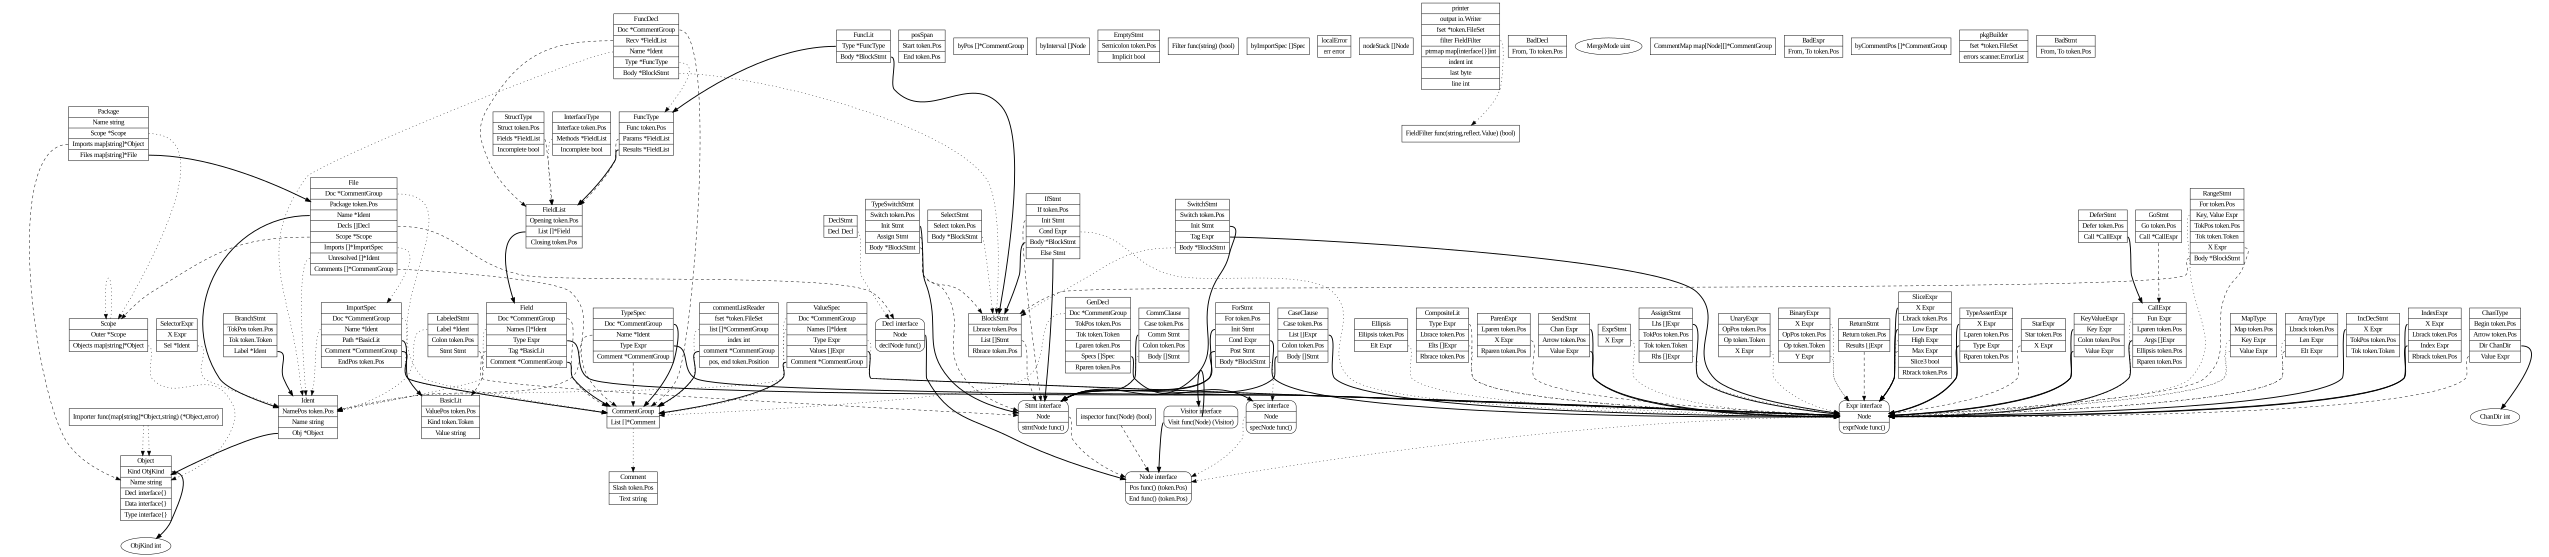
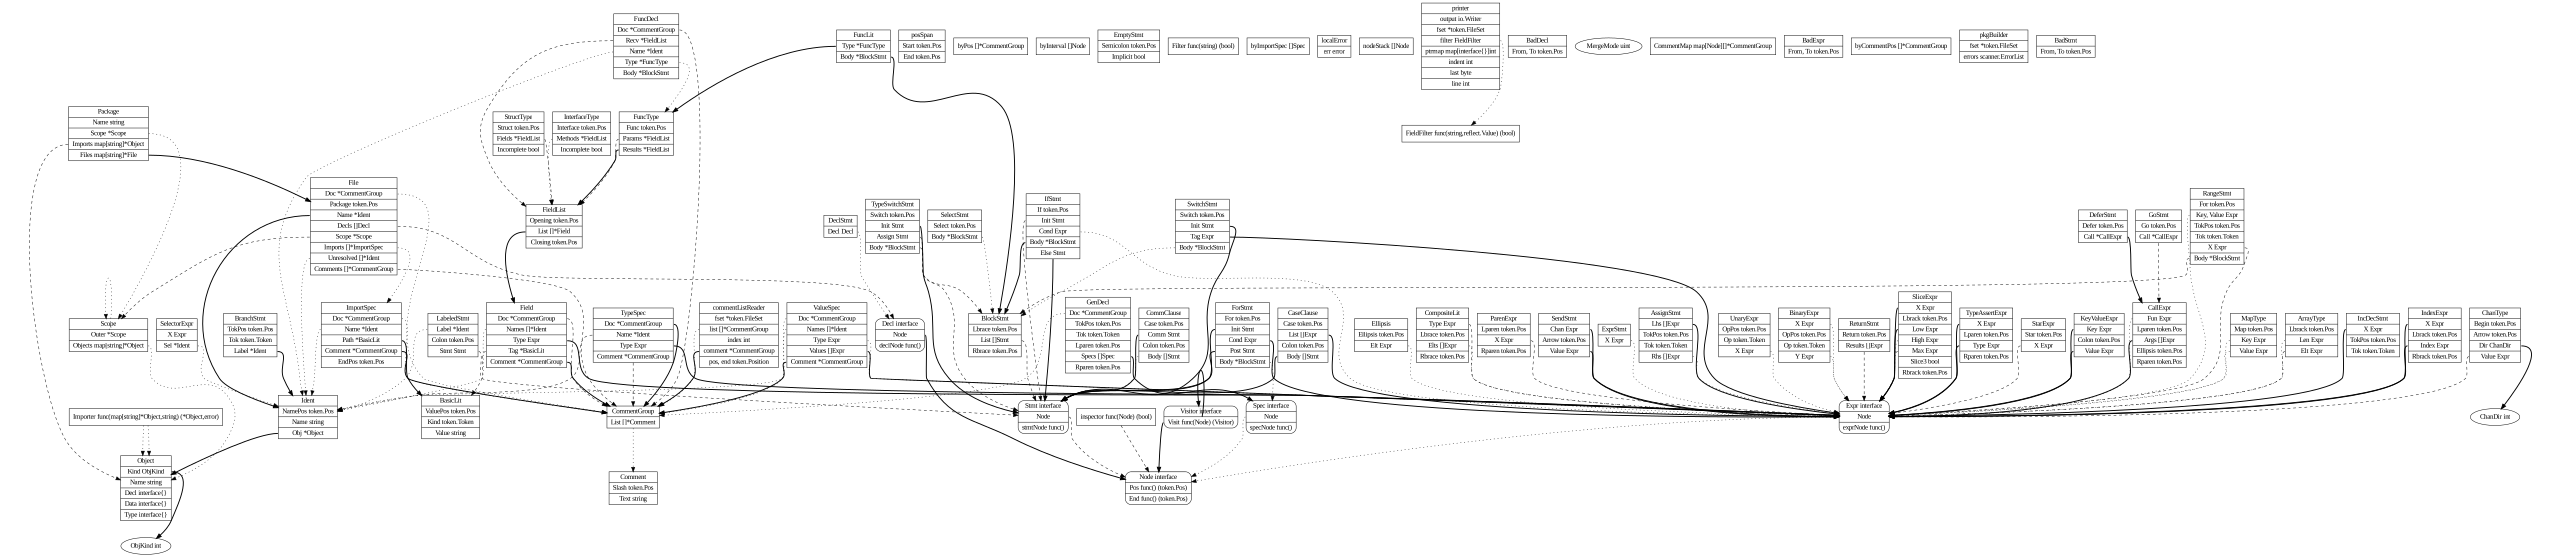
(903, 126) -> none
